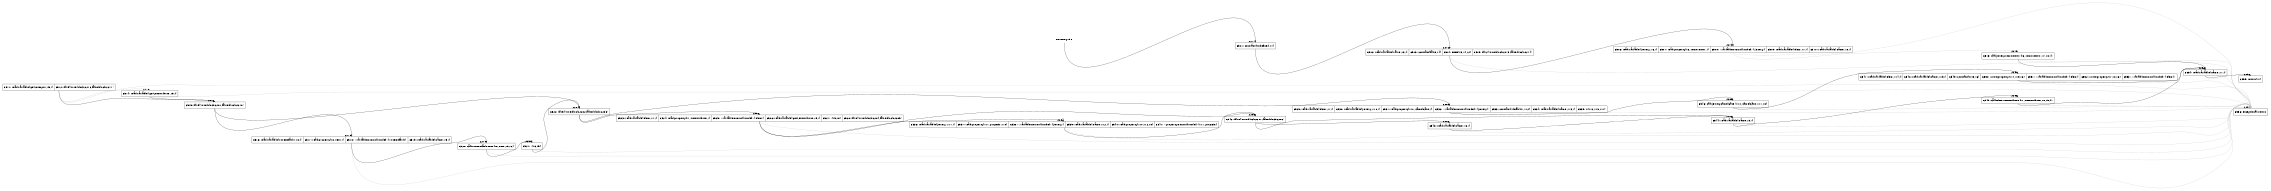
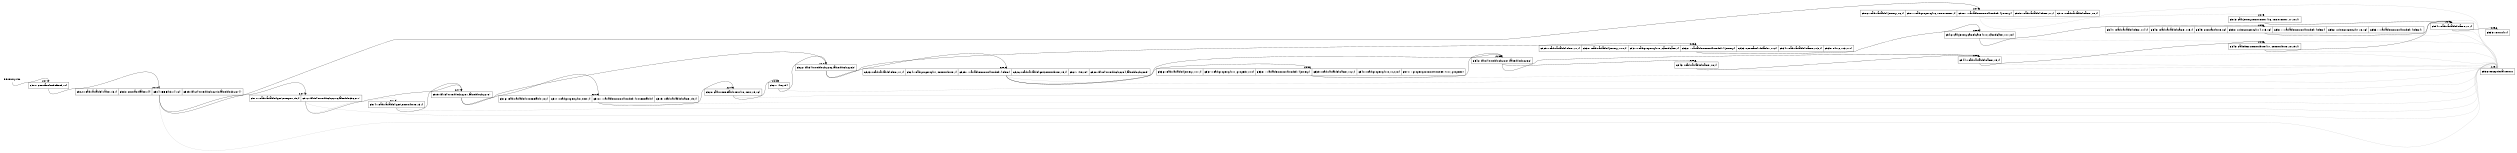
none -> (230, 96)
